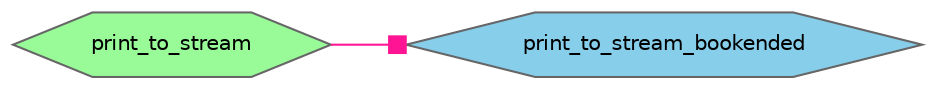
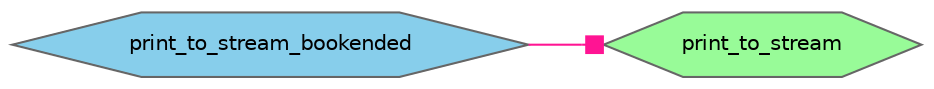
(358, 45) -> (555, 45)
